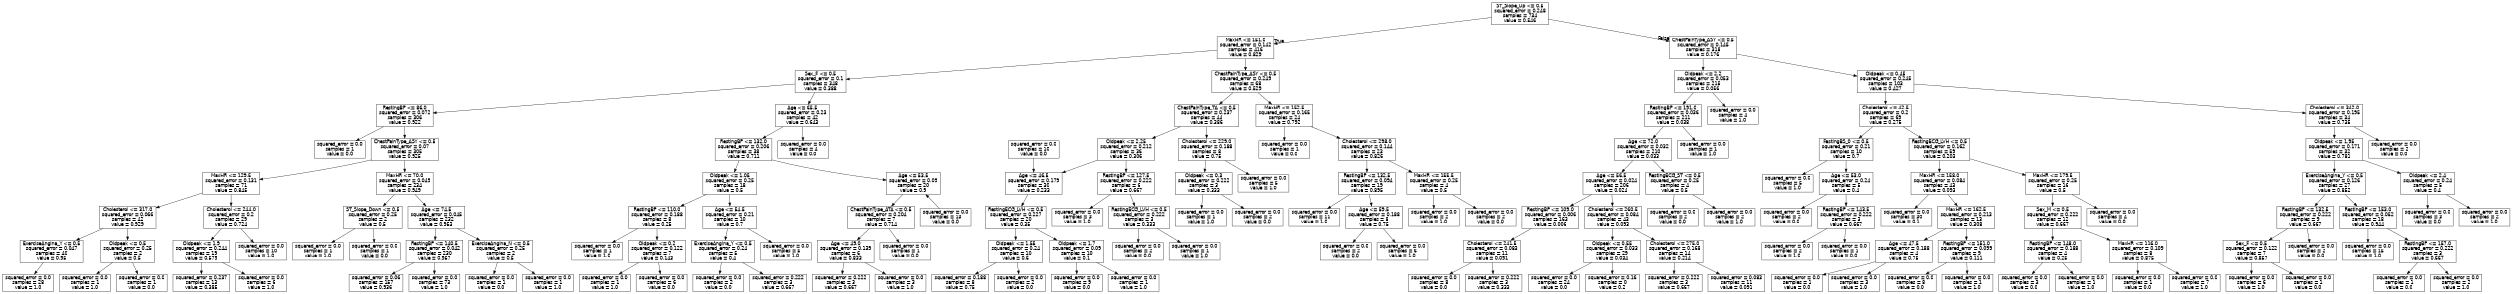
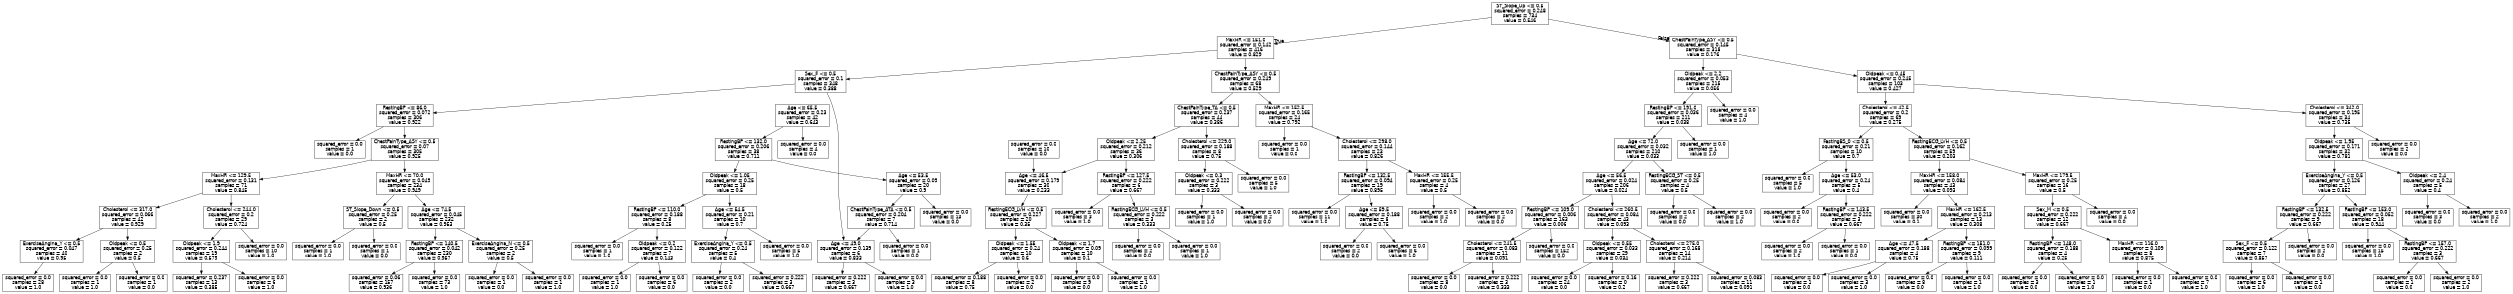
(812, 97) -> (838, 164)
(934, 203) -> (927, 201)
none -> (1552, 251)
